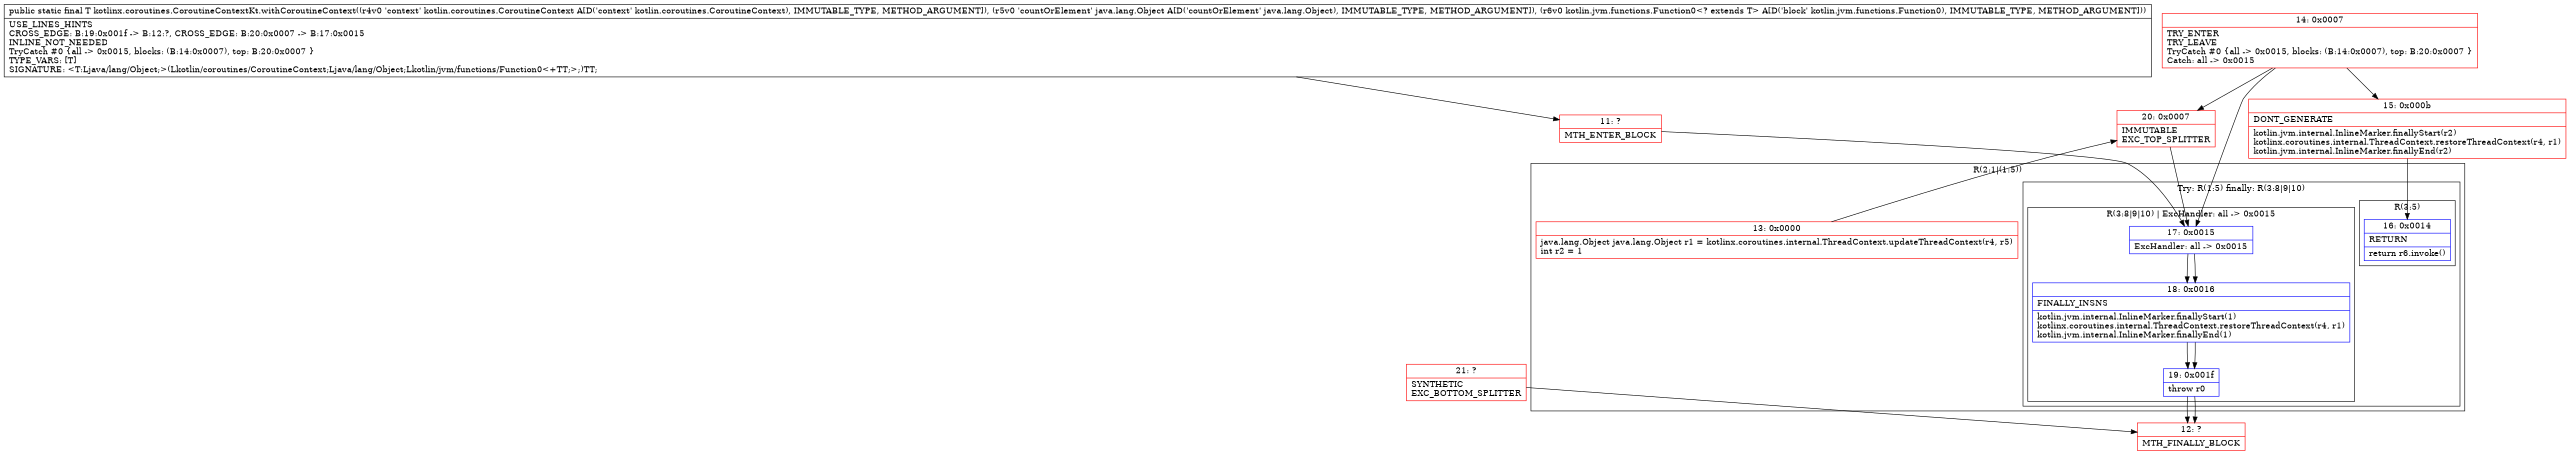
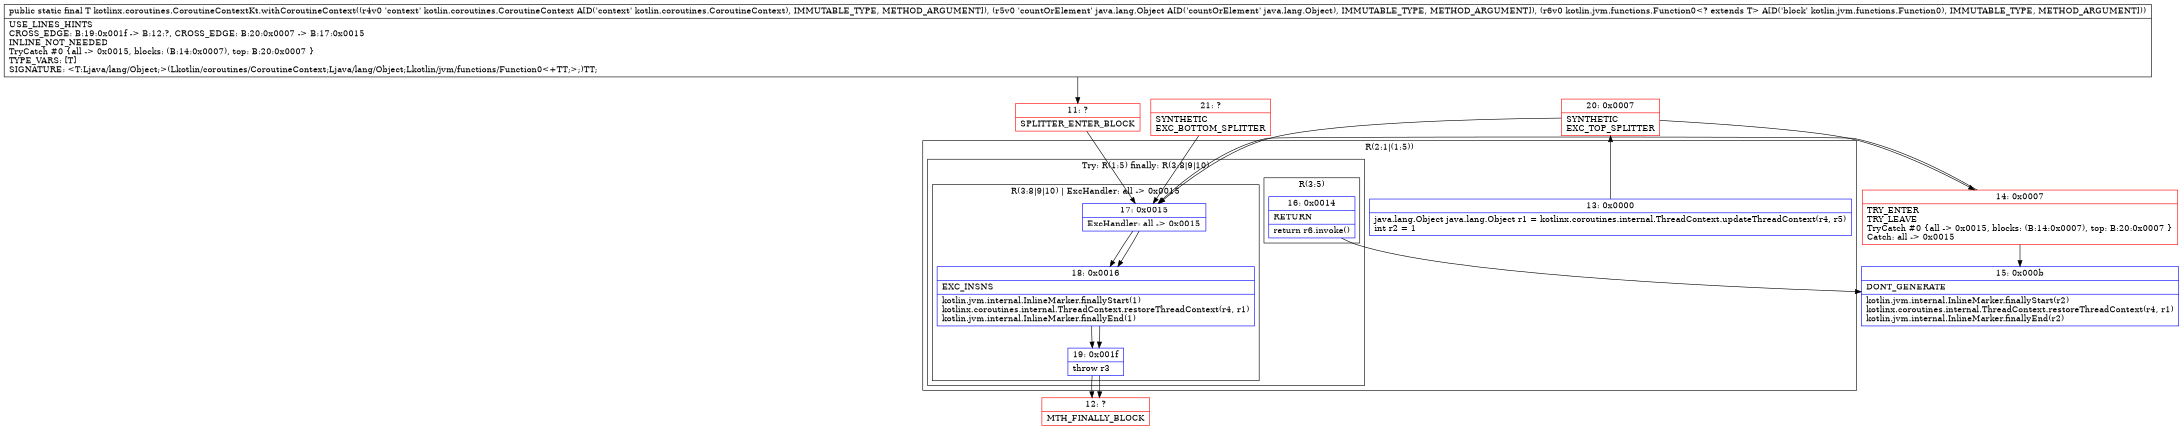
(2238, 88) -> (1819, 134)
(2407, 129) -> (2020, 296)
(2150, 131) -> (1593, 119)
(1611, 135) -> (1078, 124)
(2407, 186) -> (1597, 278)
(1777, 240) -> (1611, 217)
(2073, 303) -> (968, 287)
(2187, 389) -> (1092, 368)
(1783, 406) -> (1178, 167)
